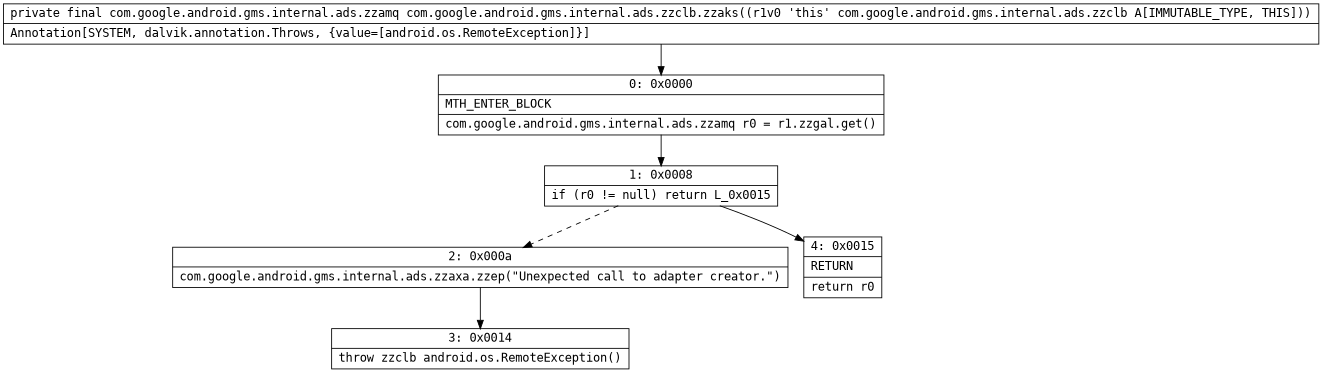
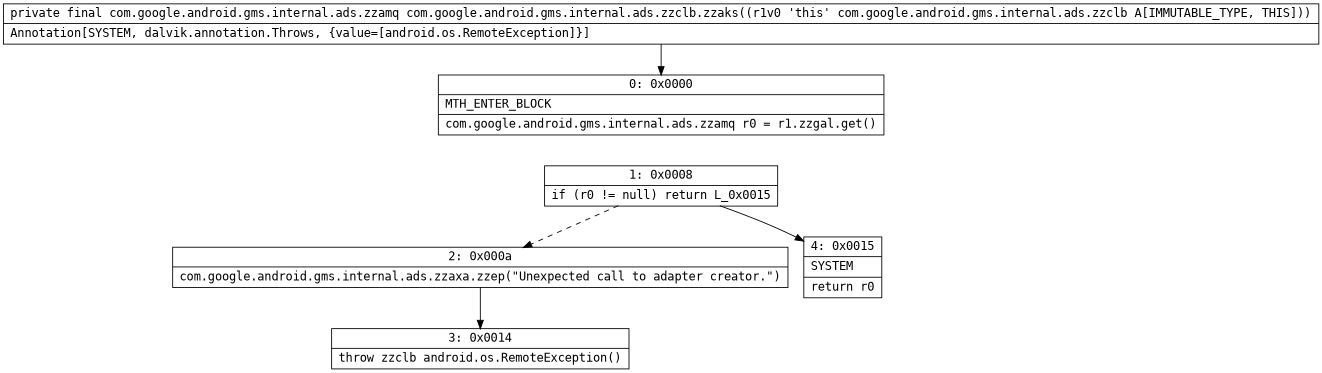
(661, 146) -> none
(832, 267) -> (832, 267)
